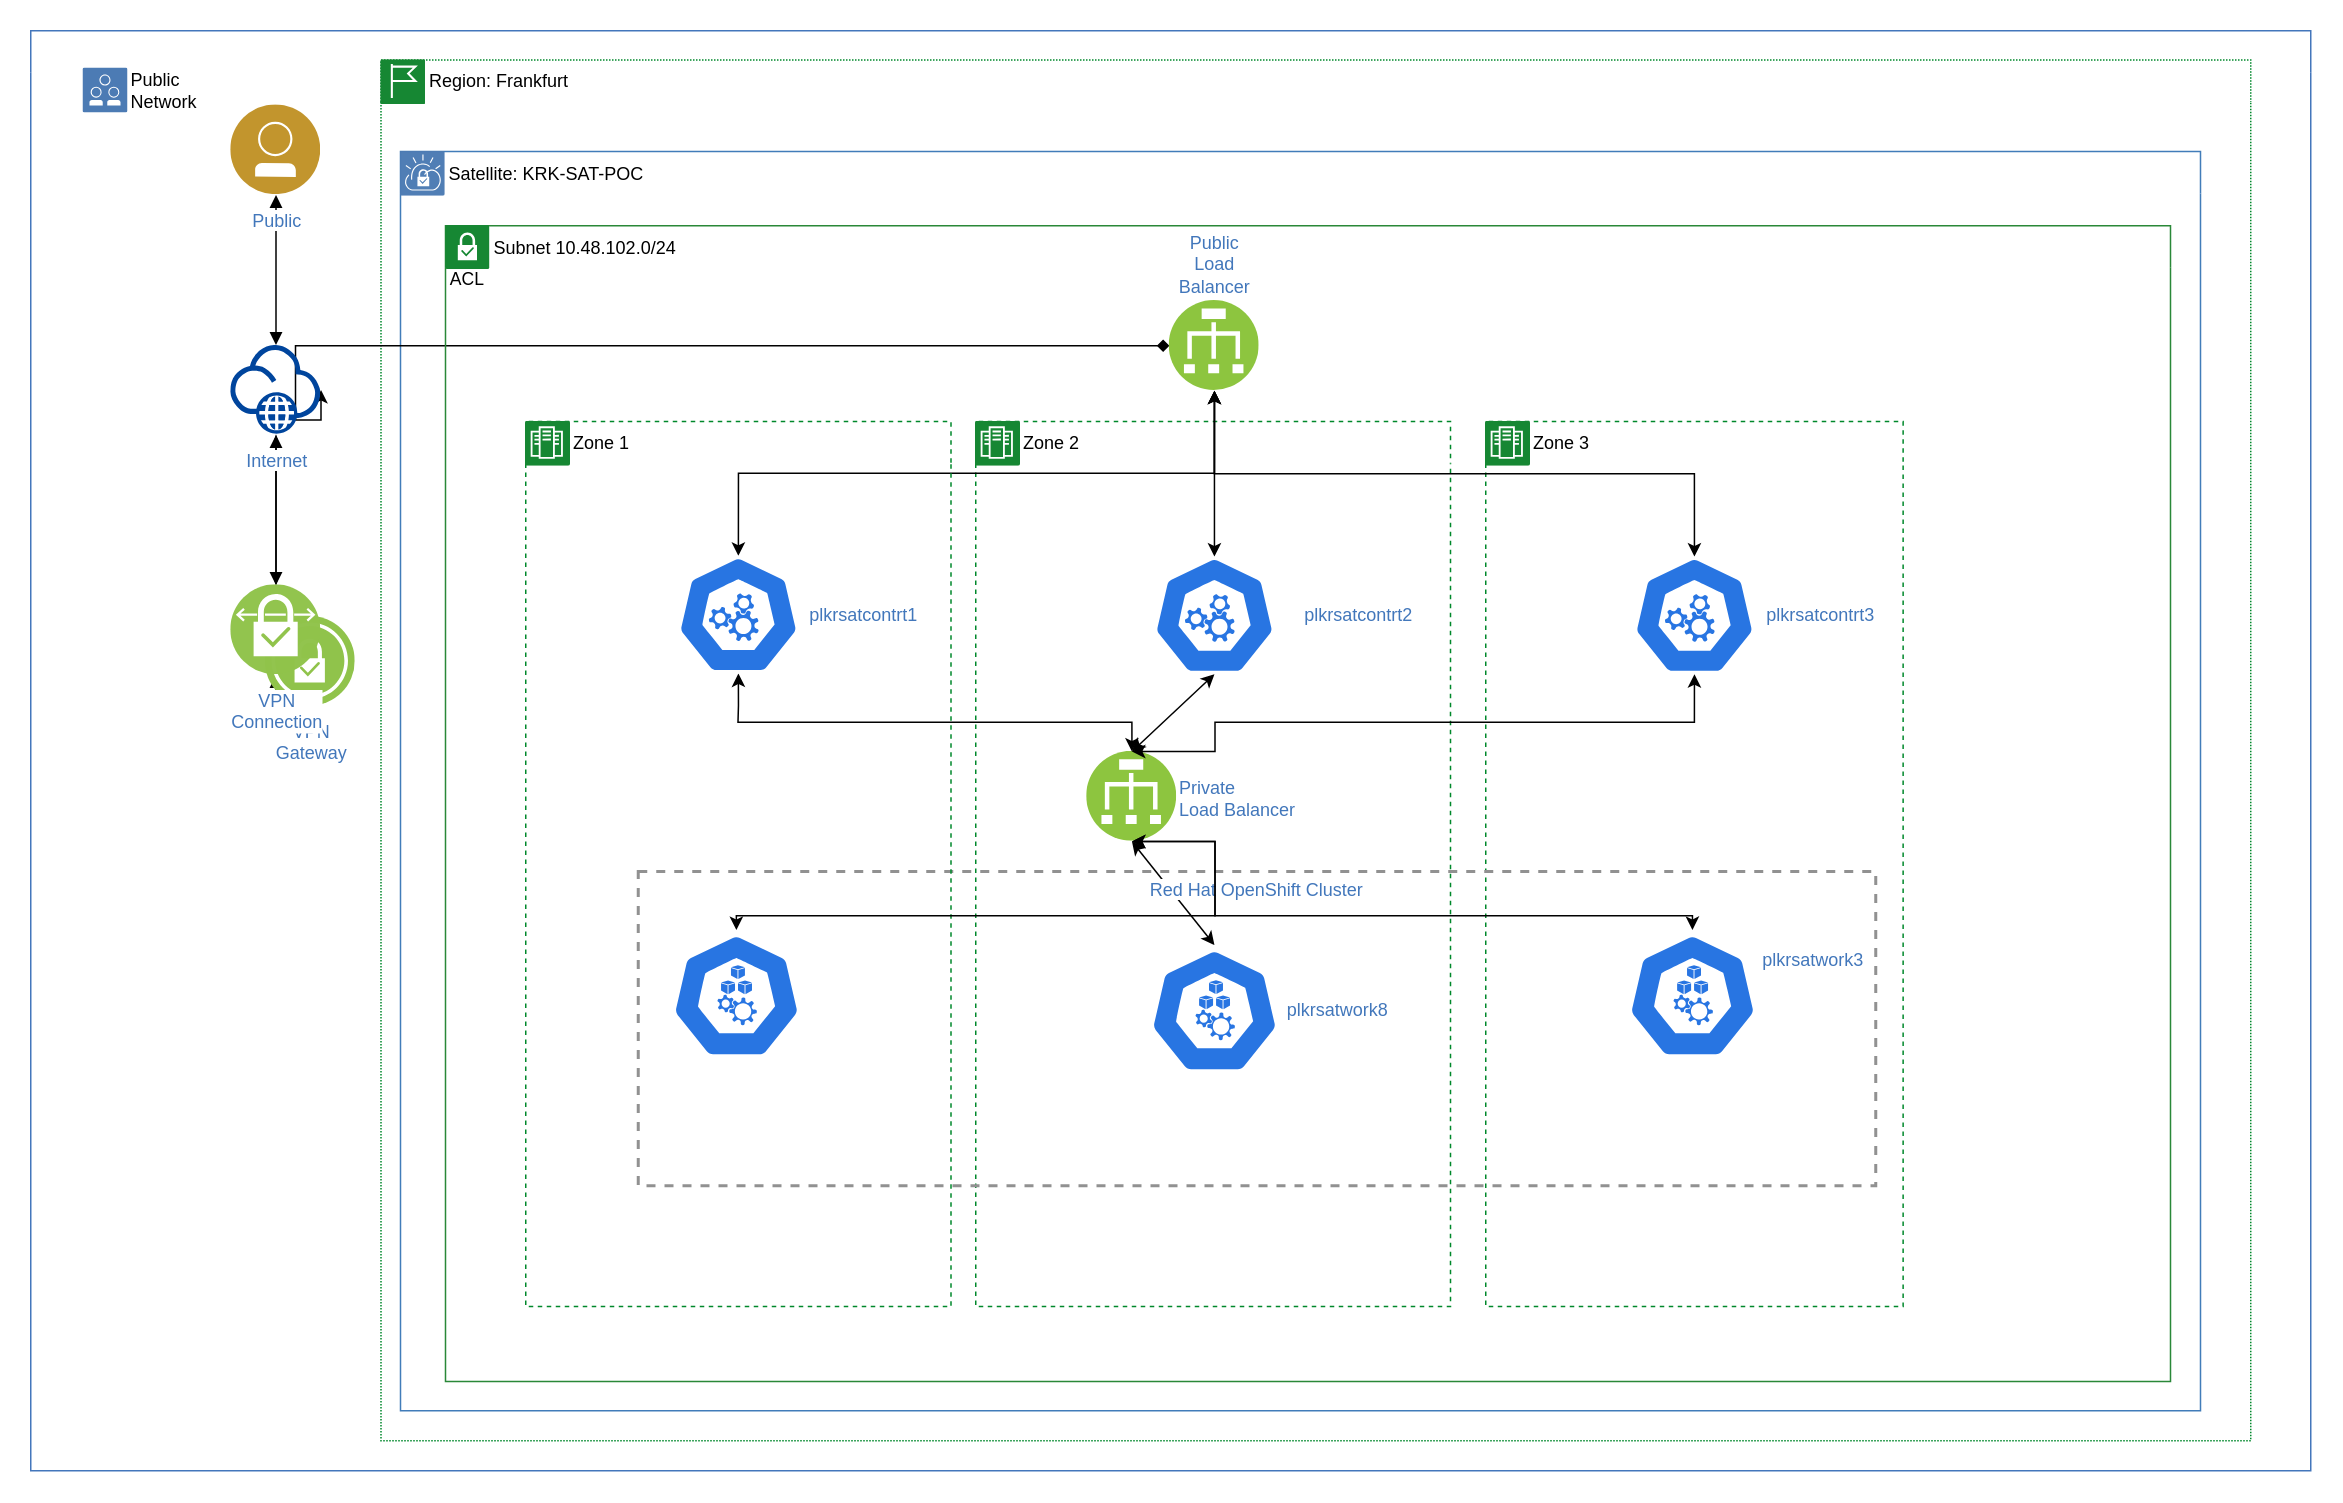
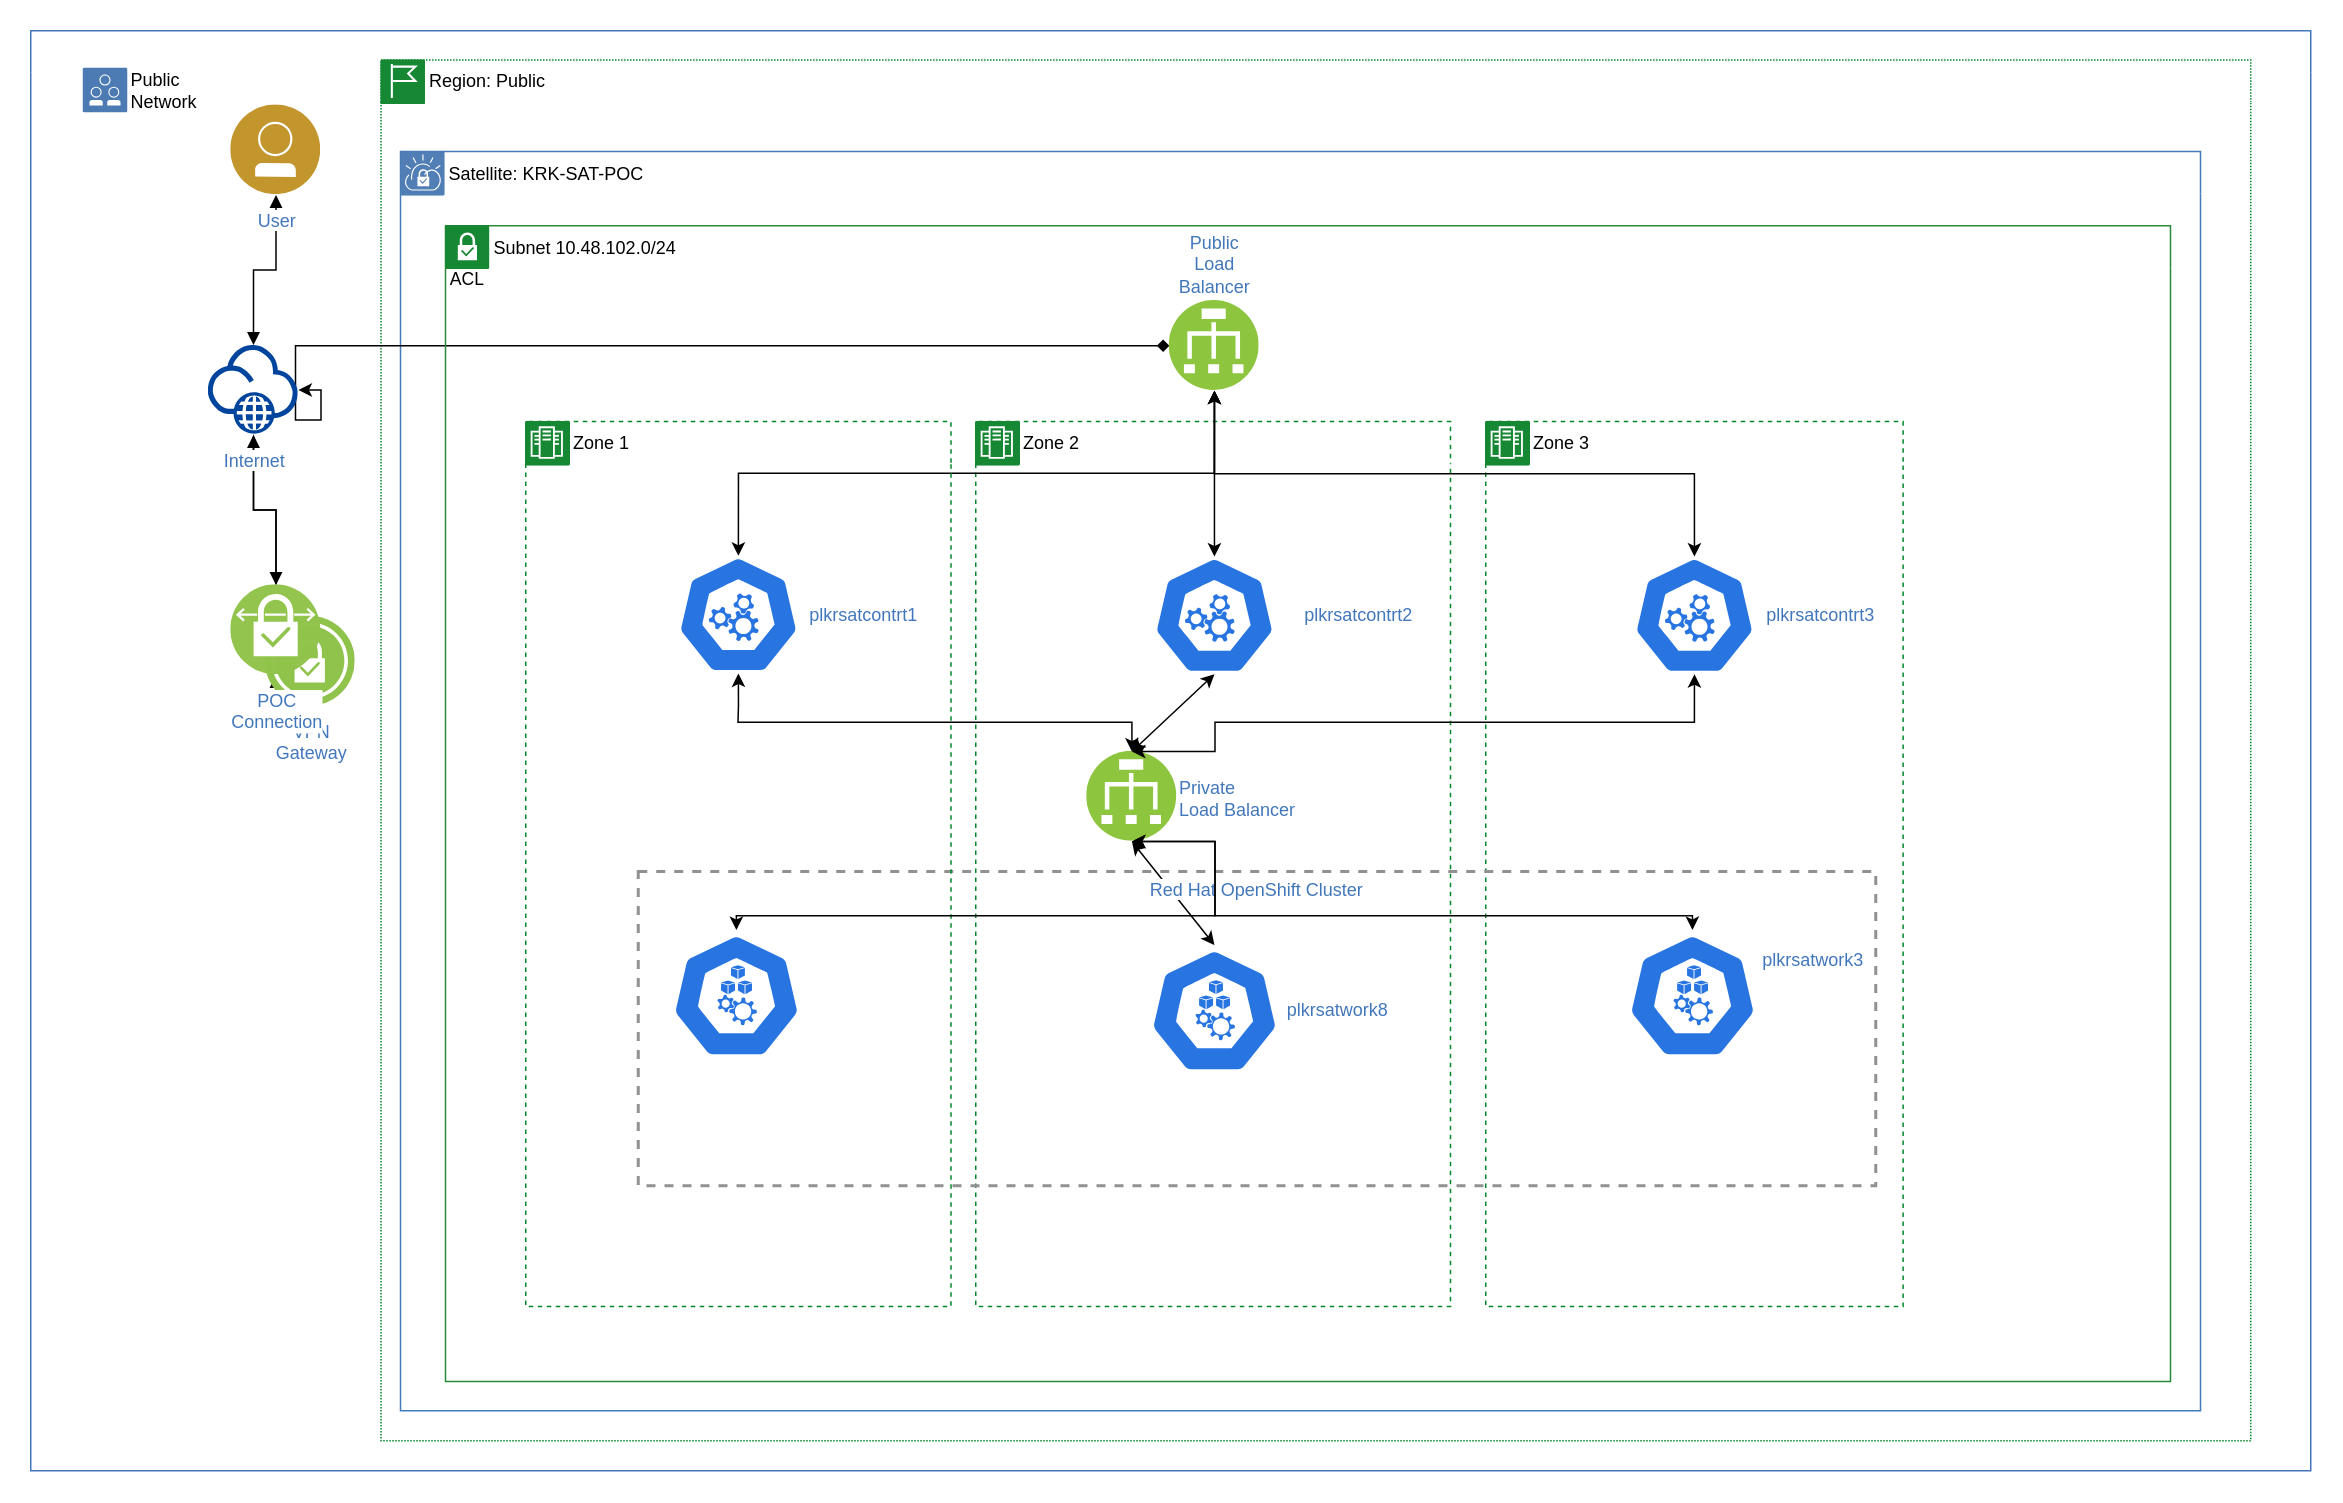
(508, 82) -> (489, 82)
(278, 222) -> (278, 222)
(276, 390) -> (254, 390)
(278, 712) -> (278, 712)
